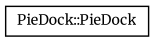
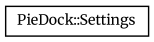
(77, 21) -> (77, 21)
